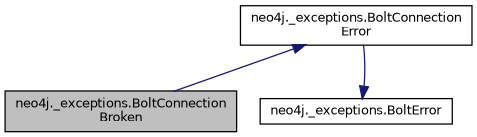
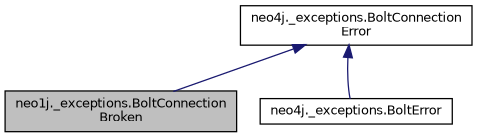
(365, 65) -> (348, 78)
(121, 111) -> (121, 111)
